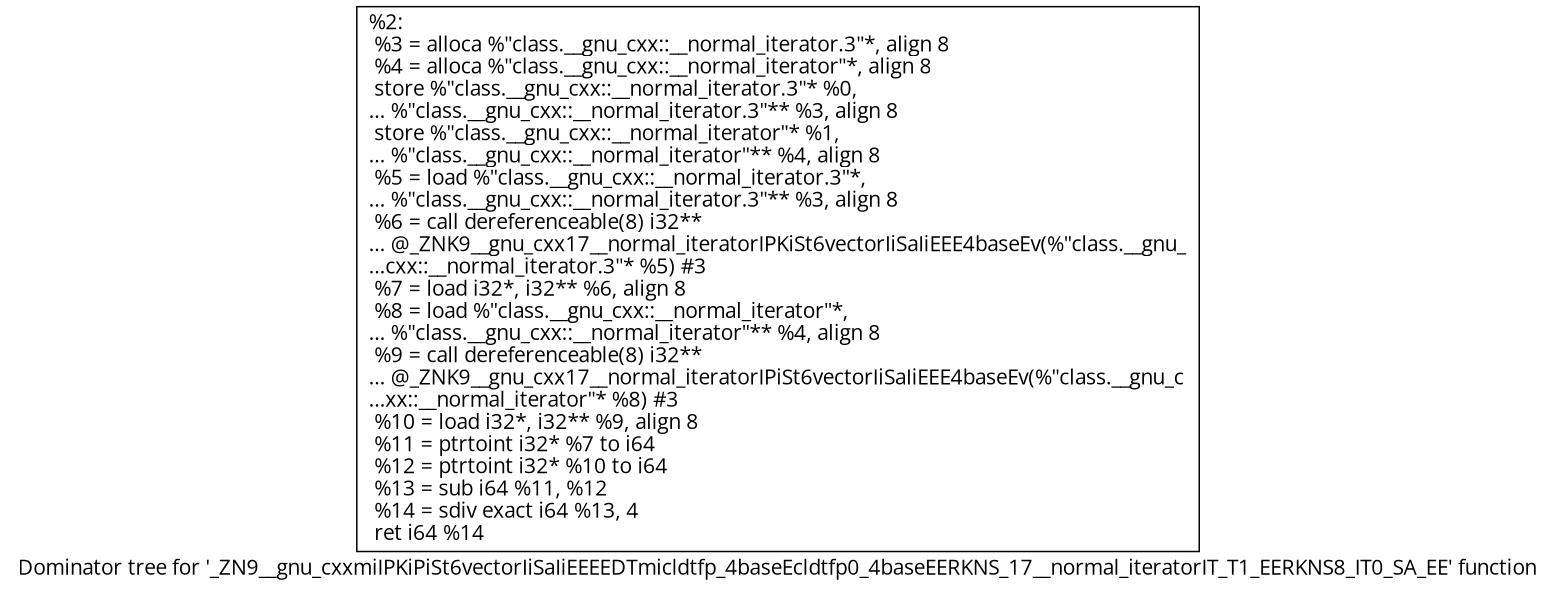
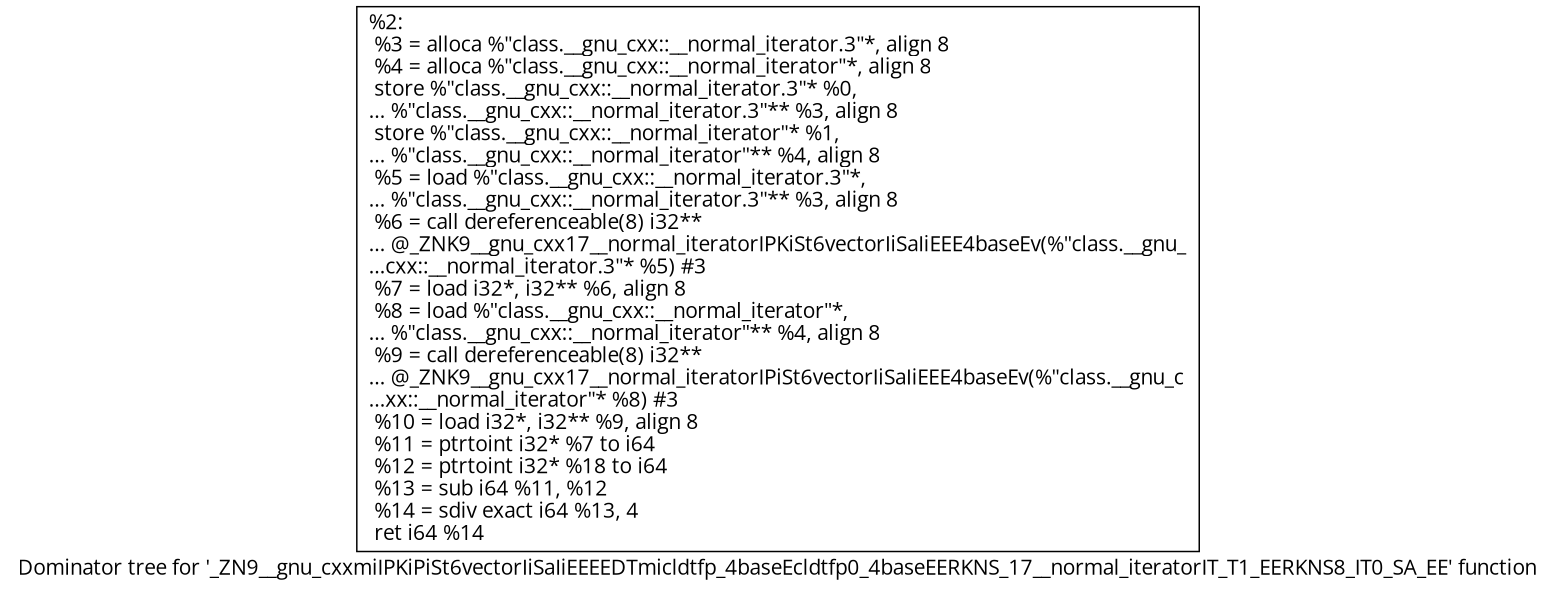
(518, 467) -> (518, 467)
